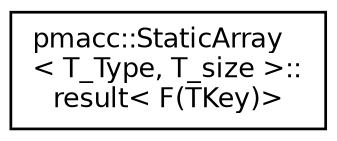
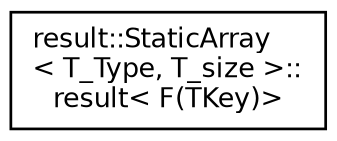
(168, 71) -> (168, 71)
